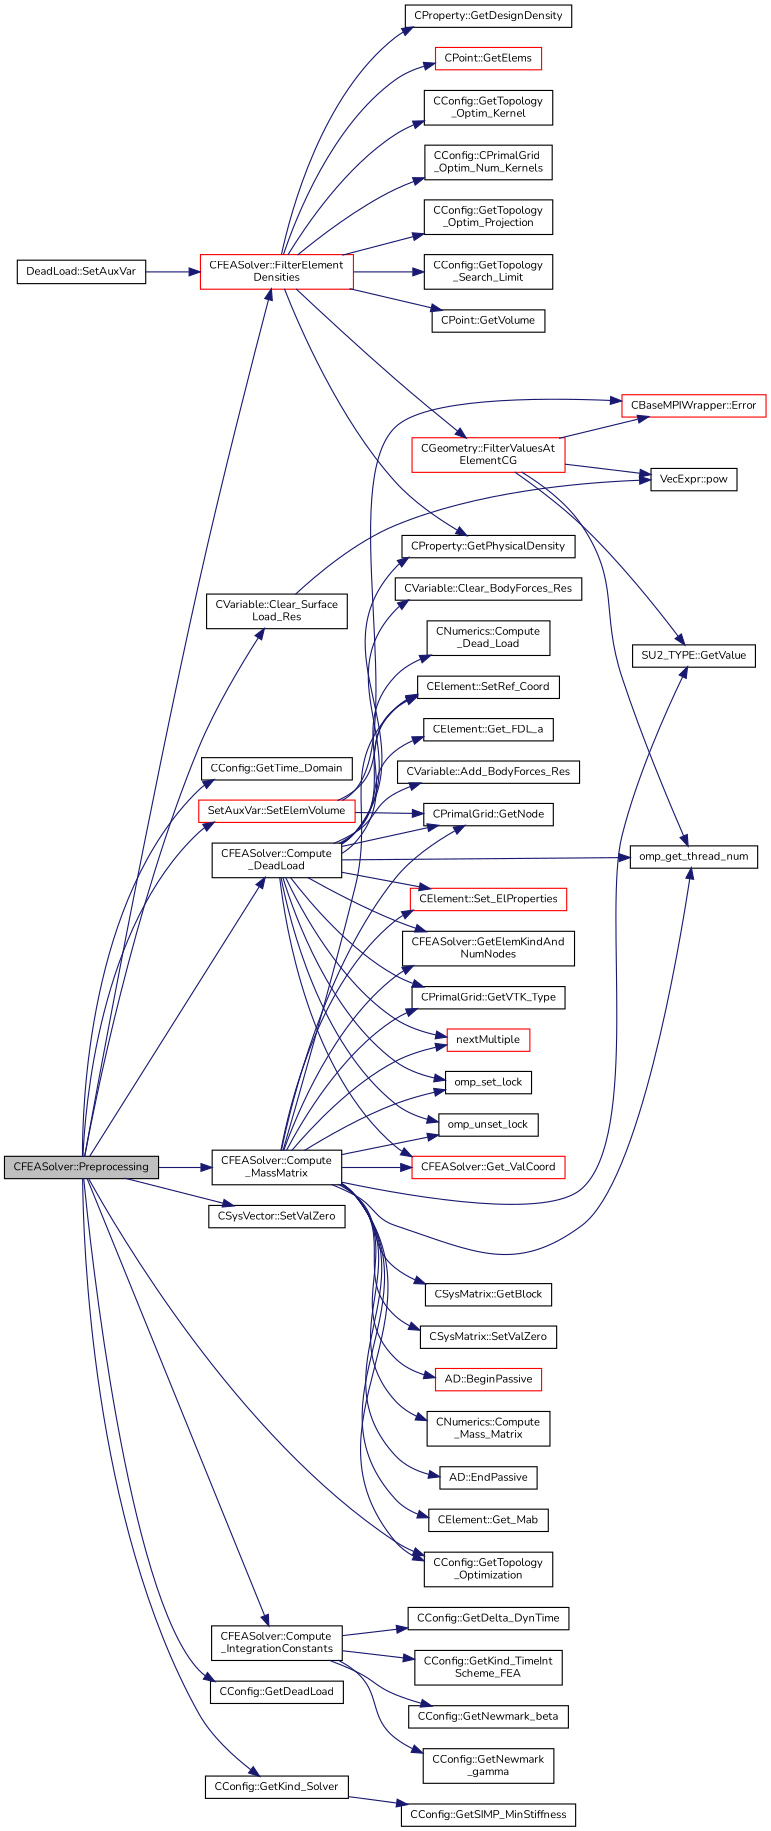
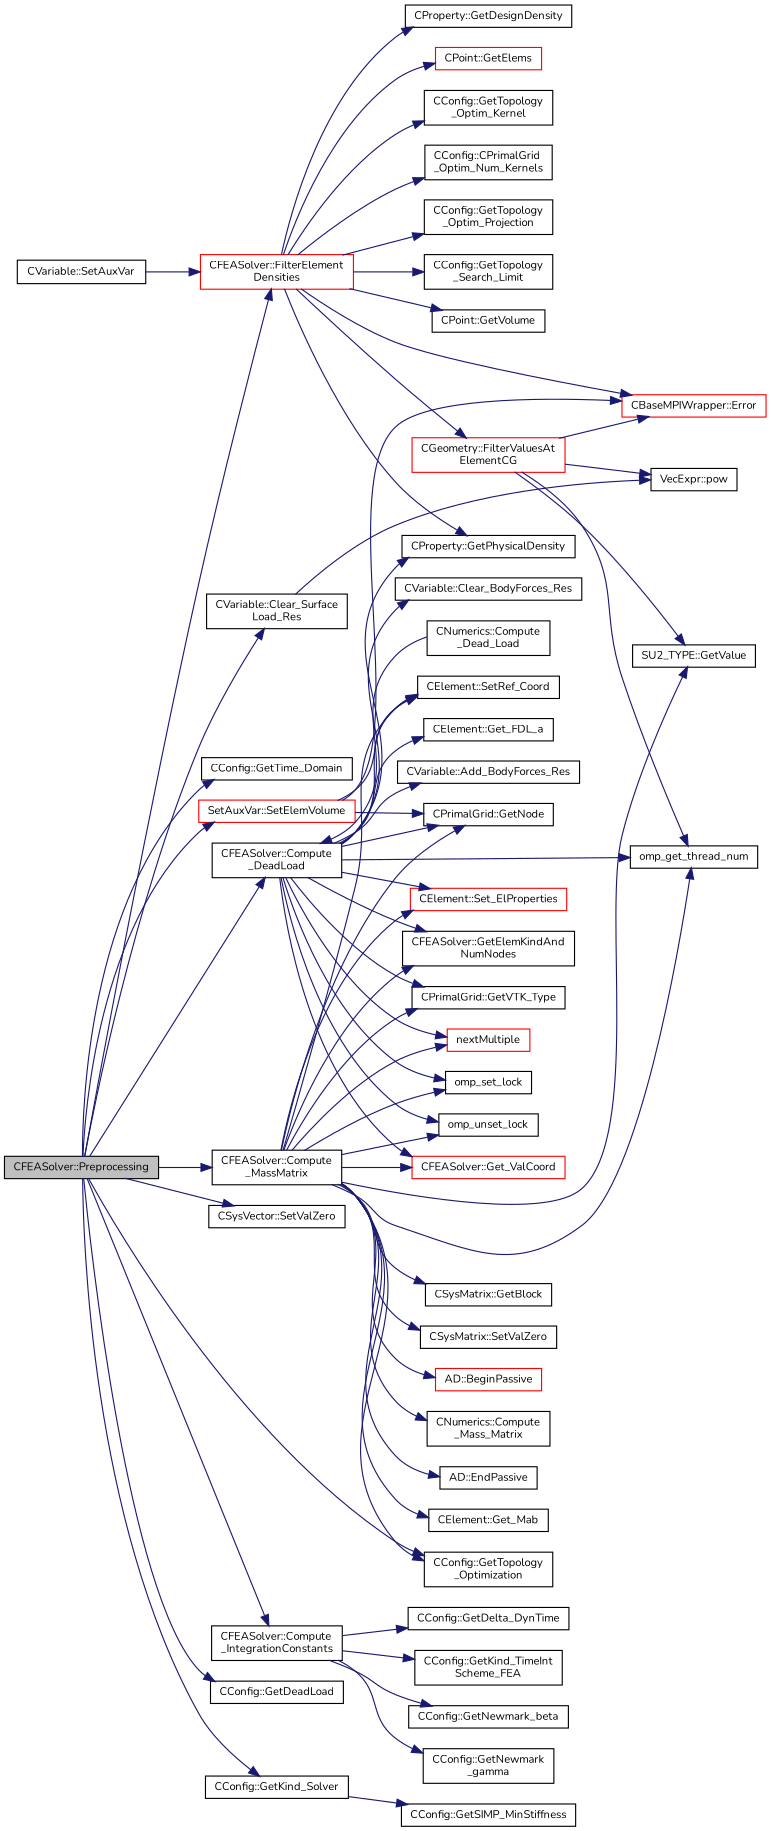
(82, 272) -> (82, 272)
none -> (454, 359)
(374, 752) -> (374, 735)
